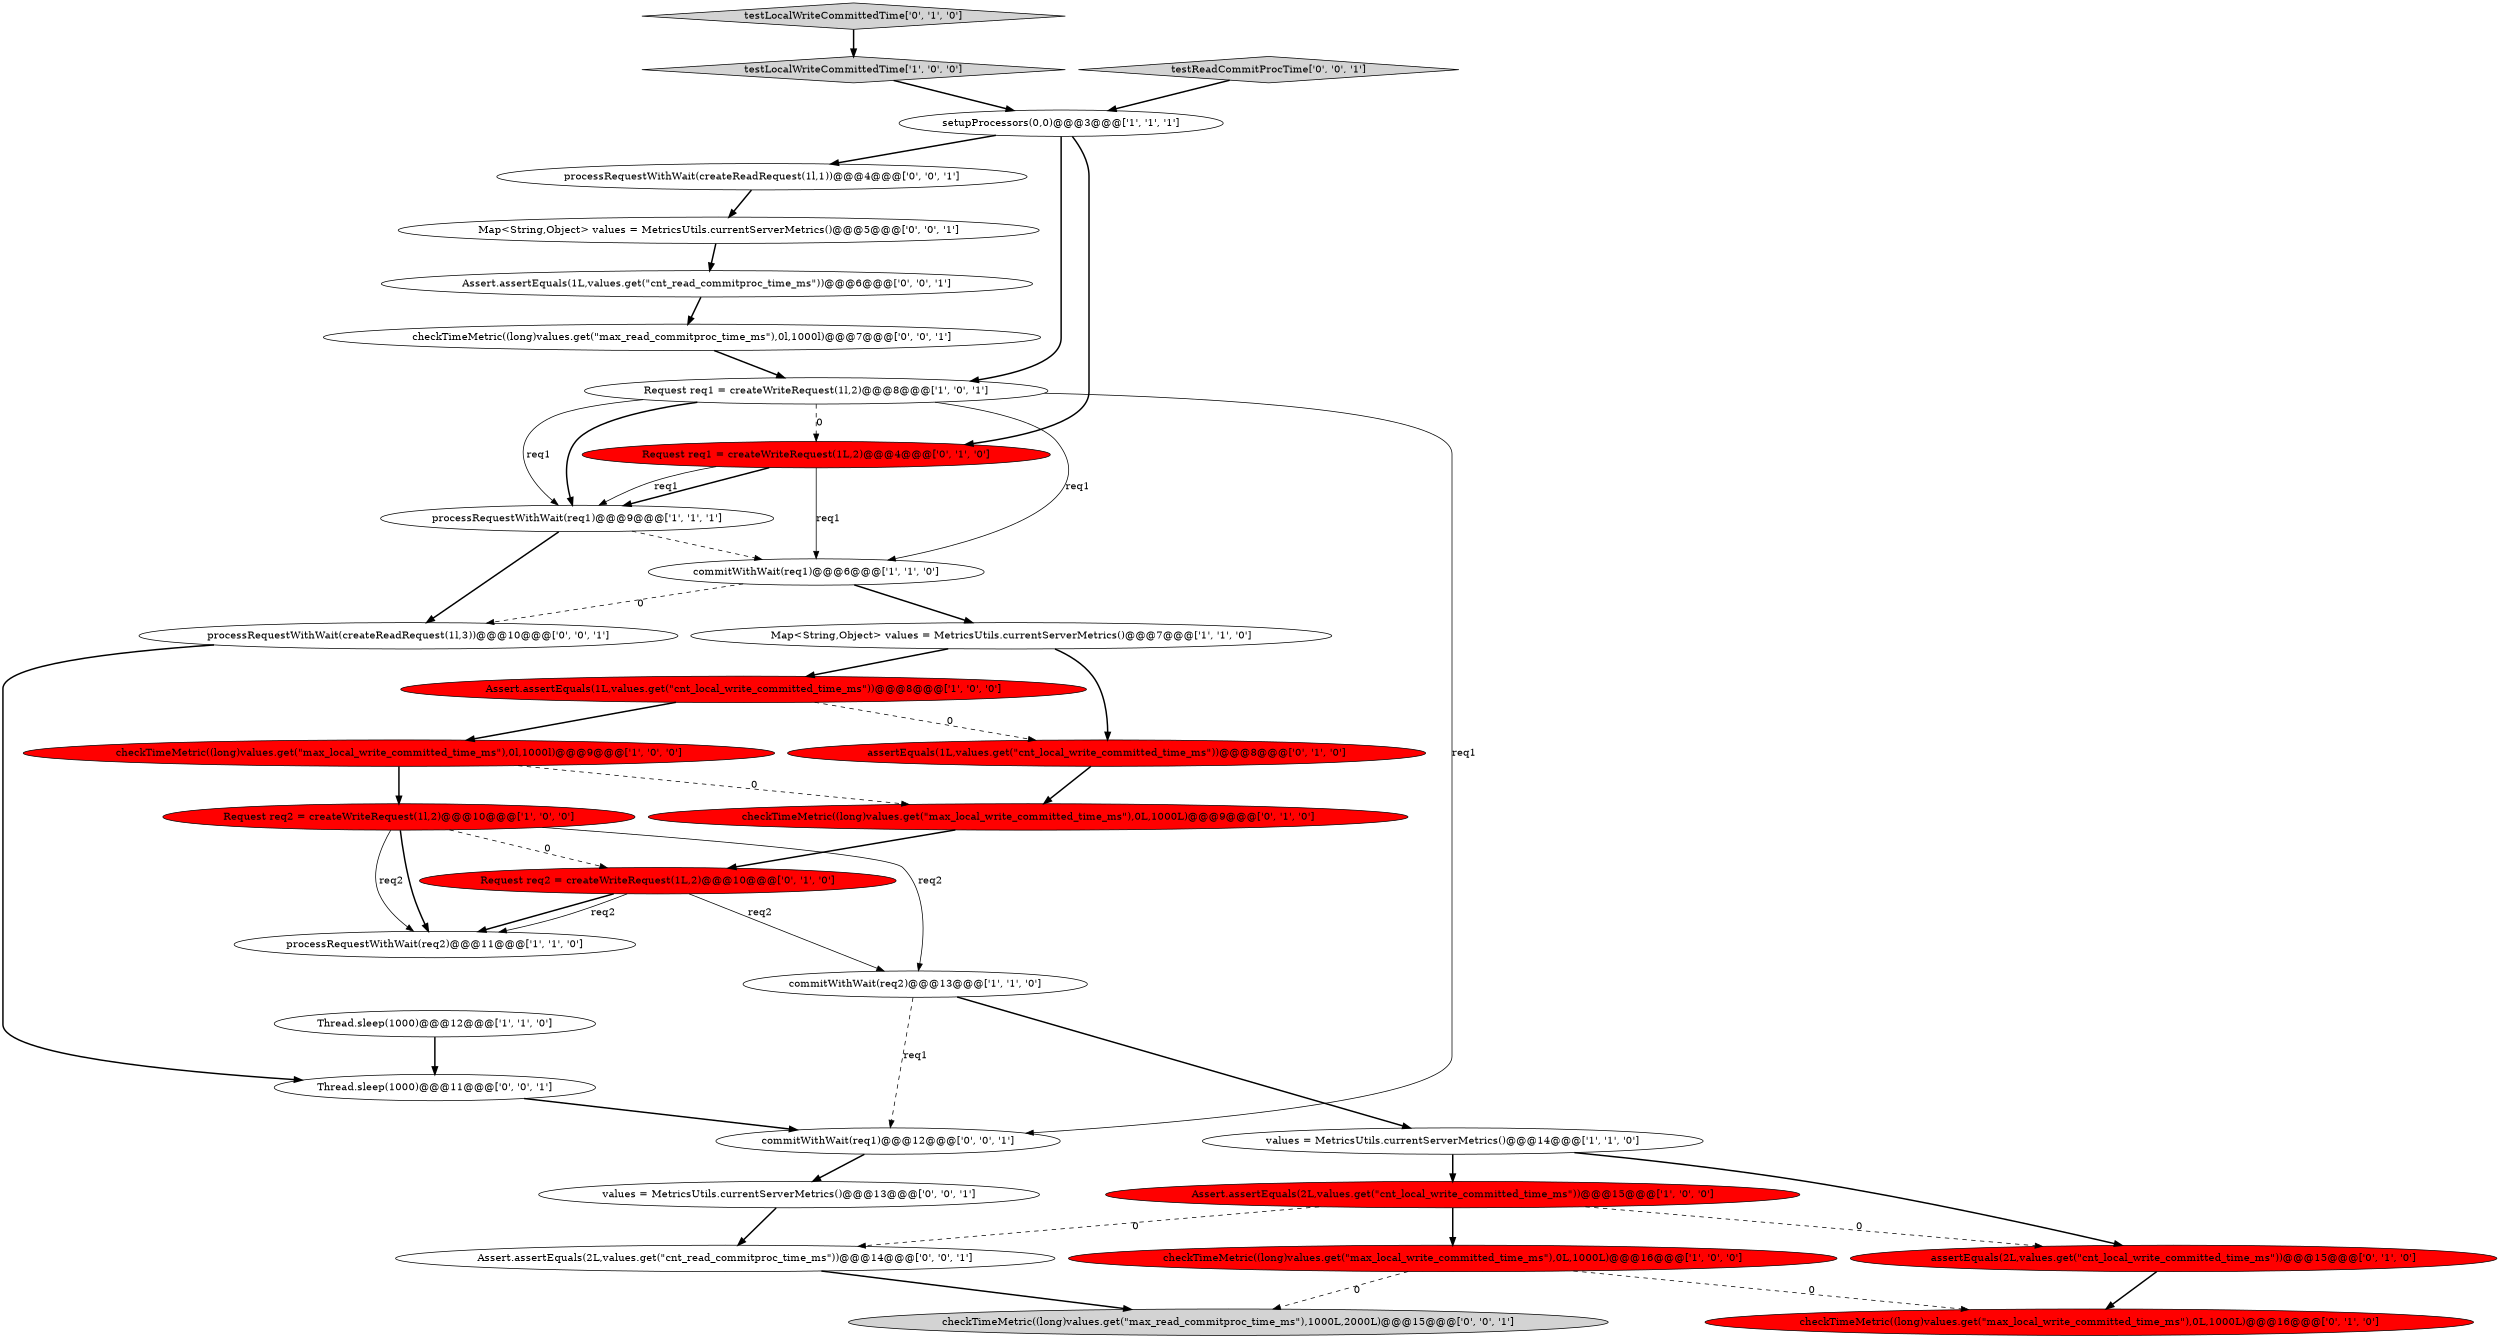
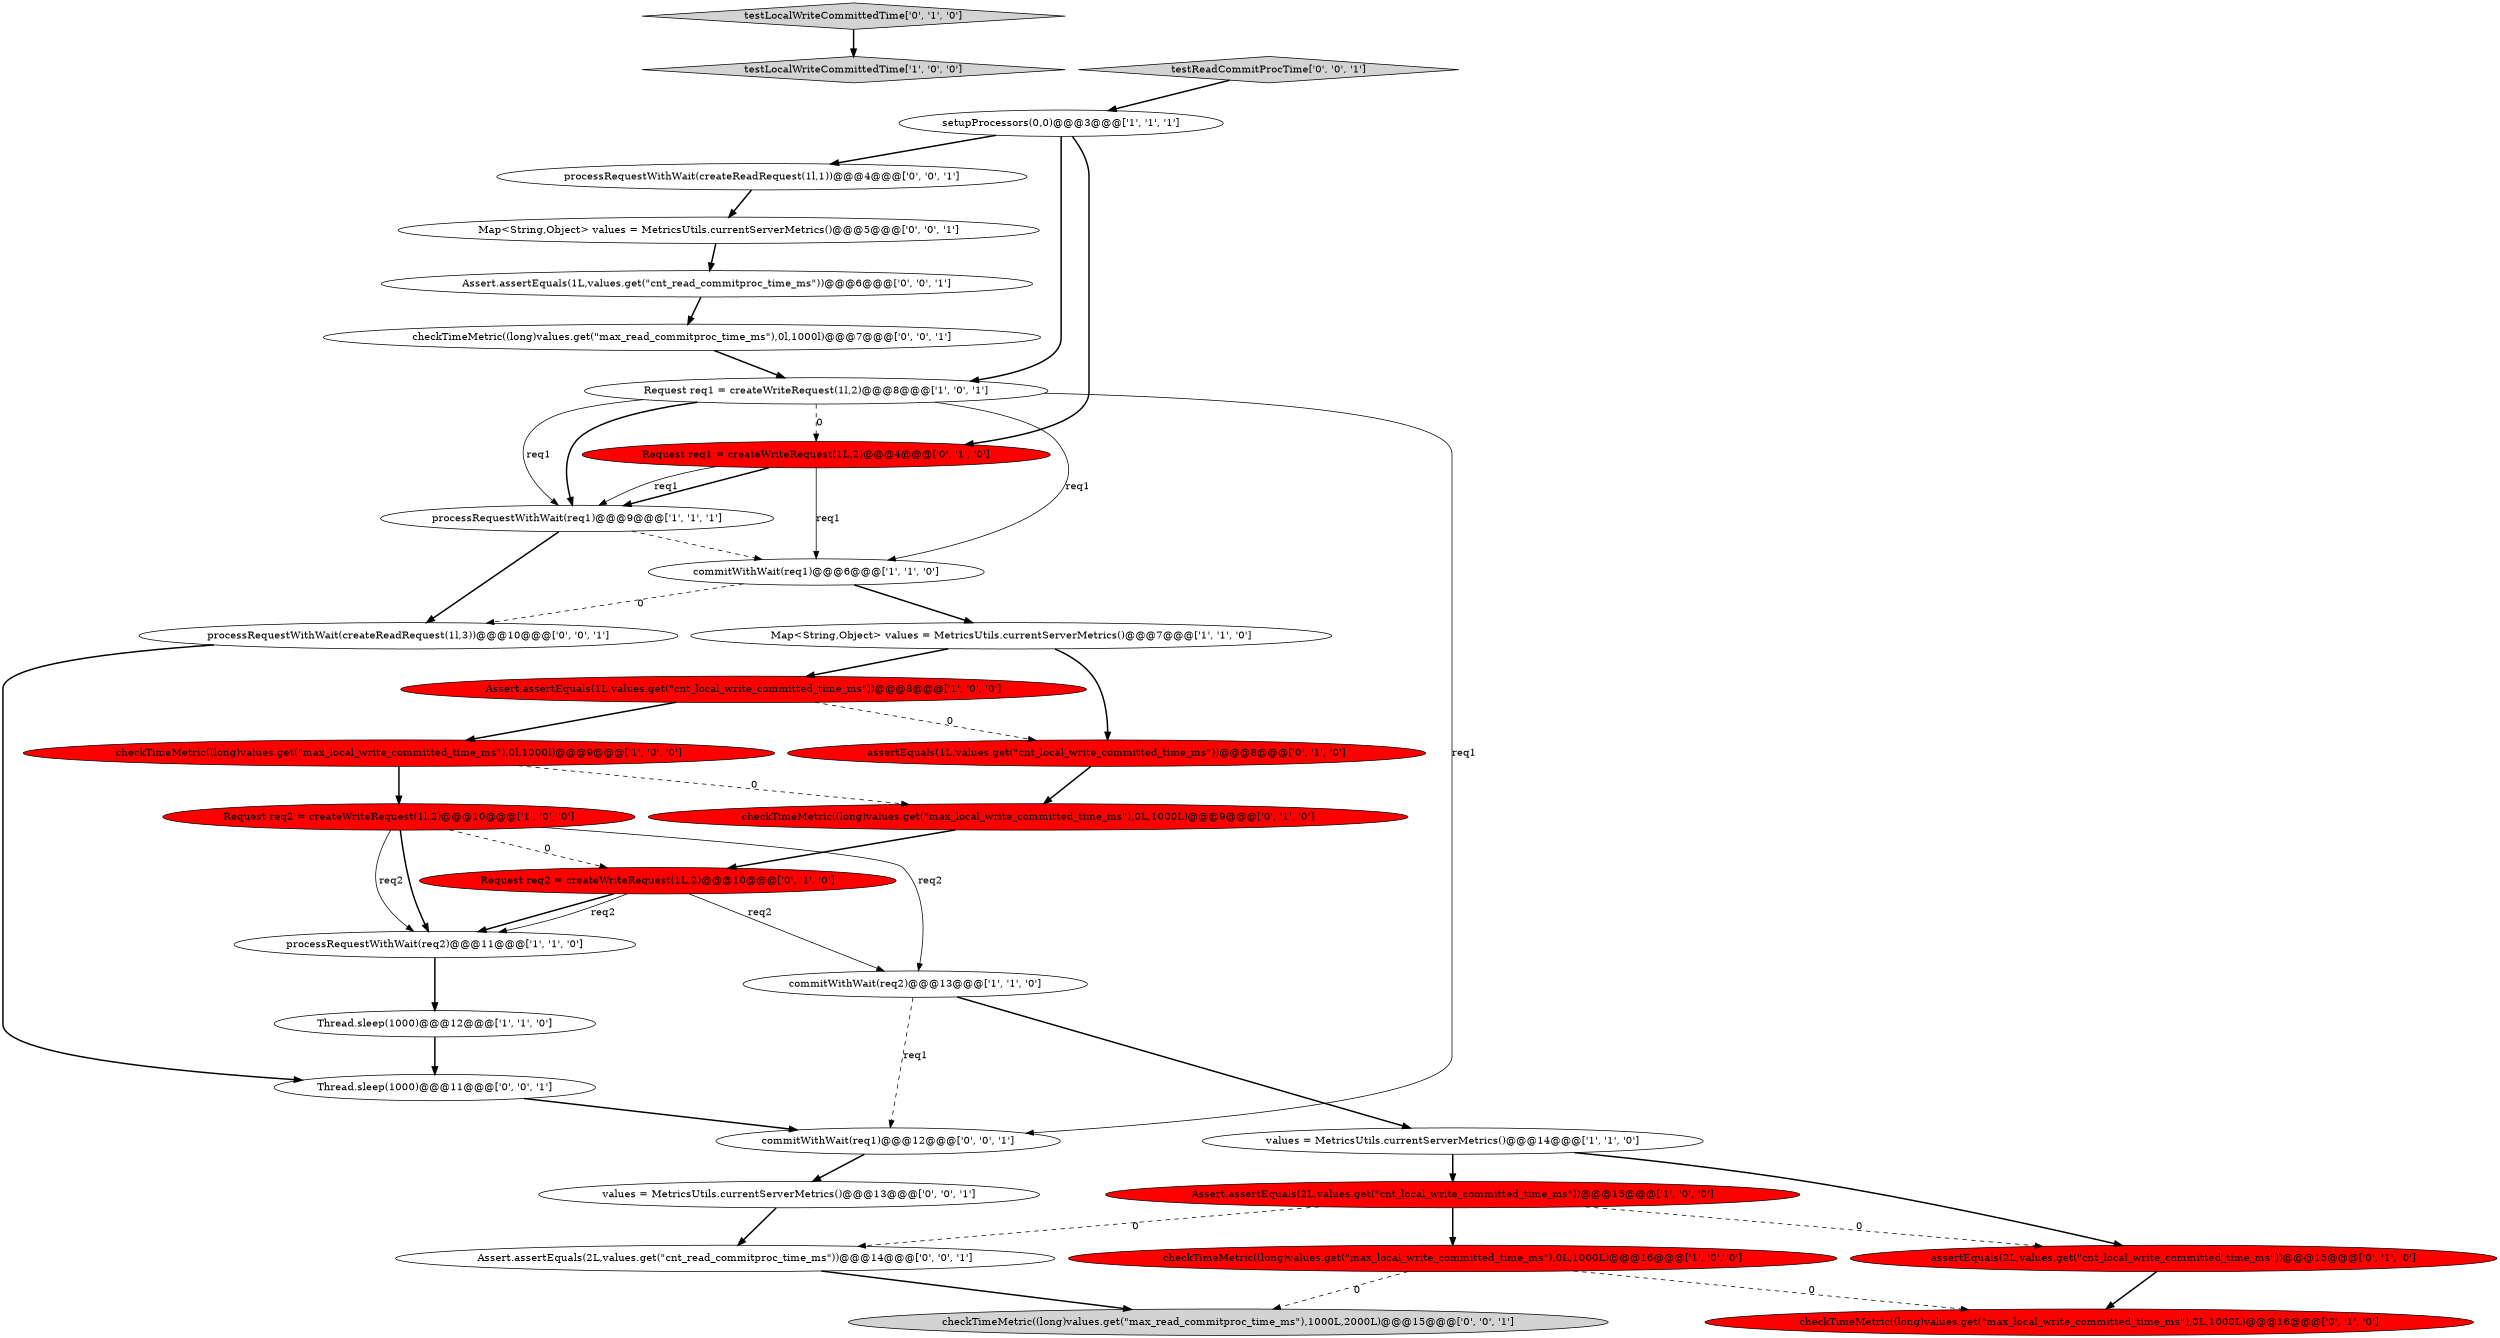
(950, 95) -> none
none -> (435, 980)
